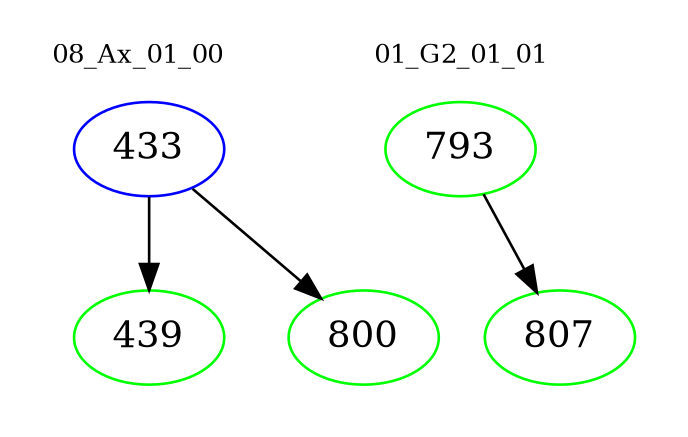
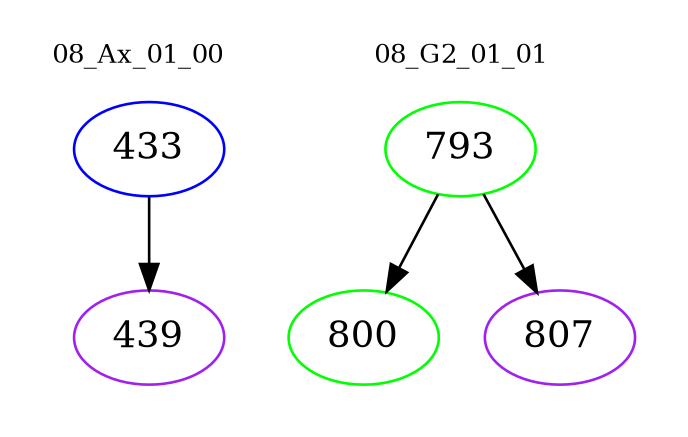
(462, 56) -> (462, 56)
(228, 219) -> (419, 231)
(149, 338) -> (149, 338)
(560, 338) -> (560, 338)
